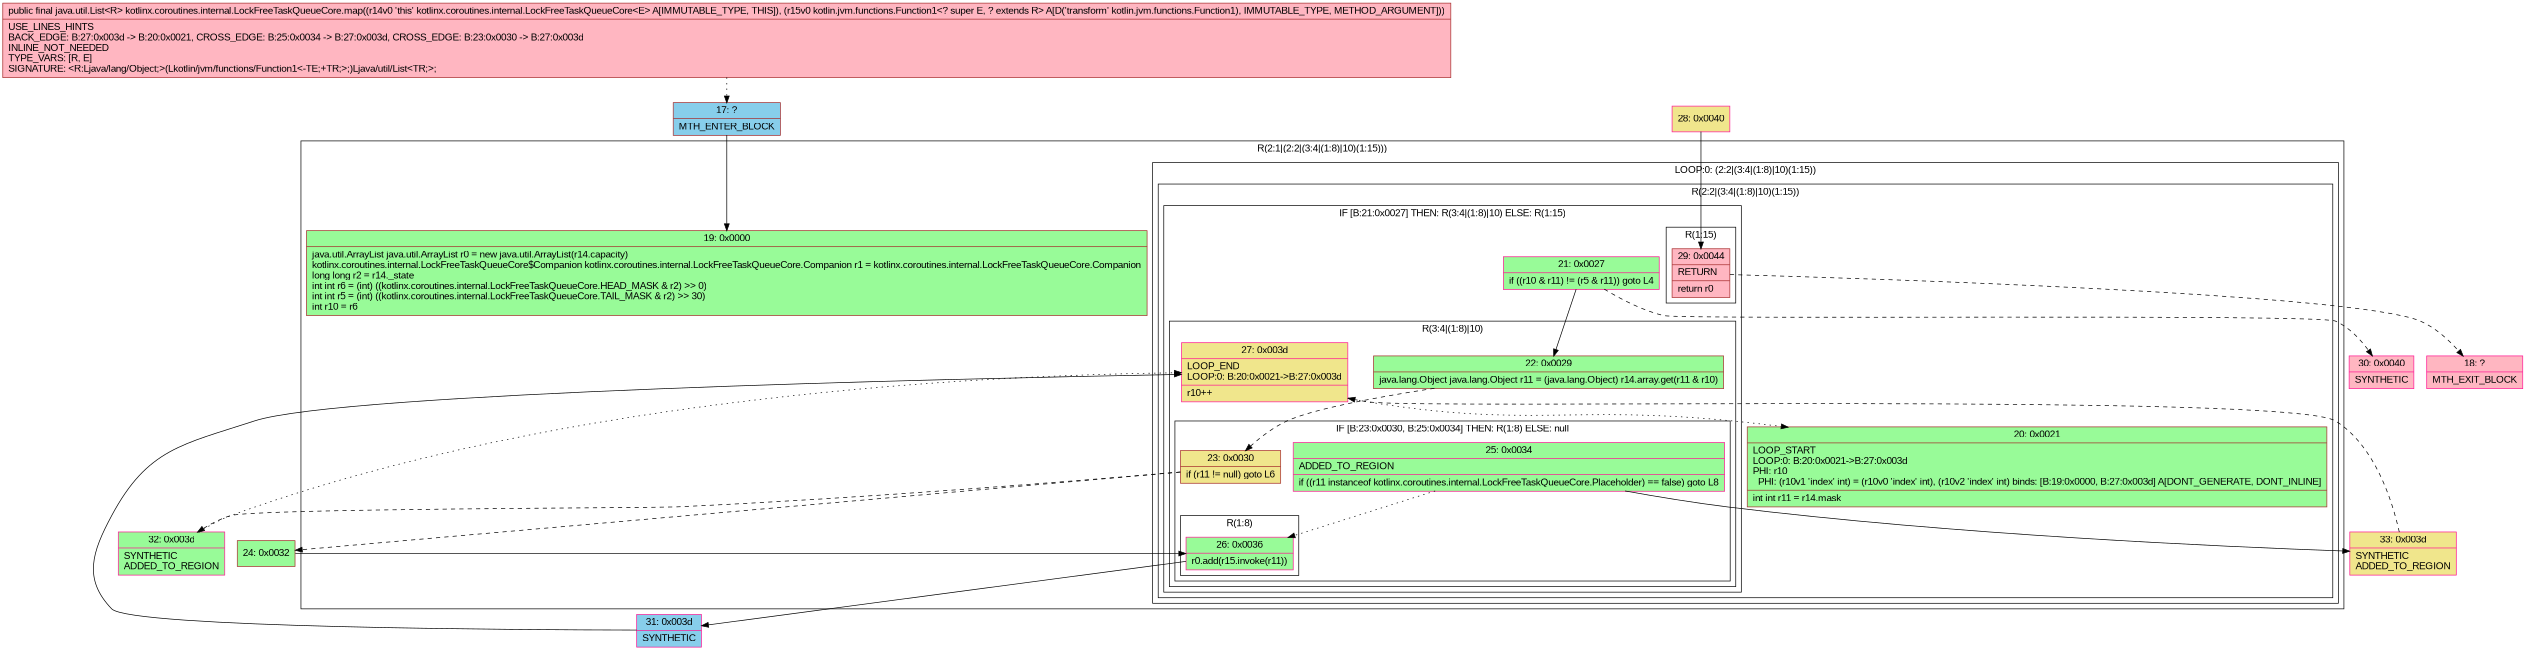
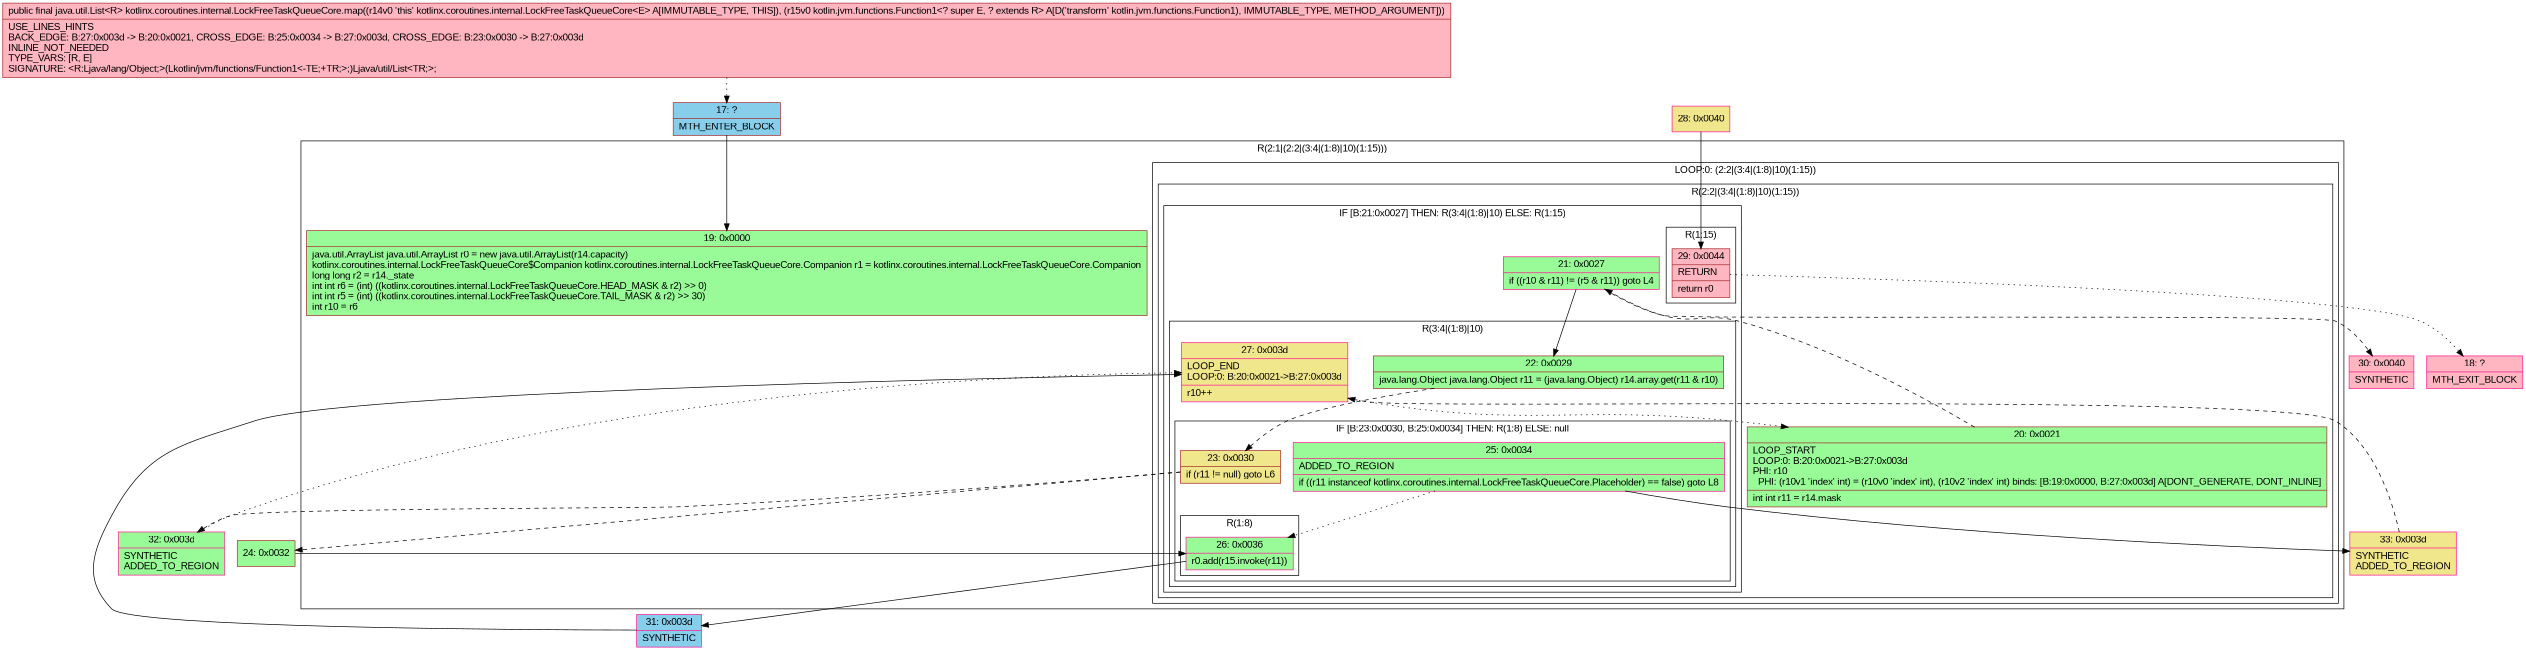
(2100, 289) -> (2100, 289)
none -> (1799, 341)
